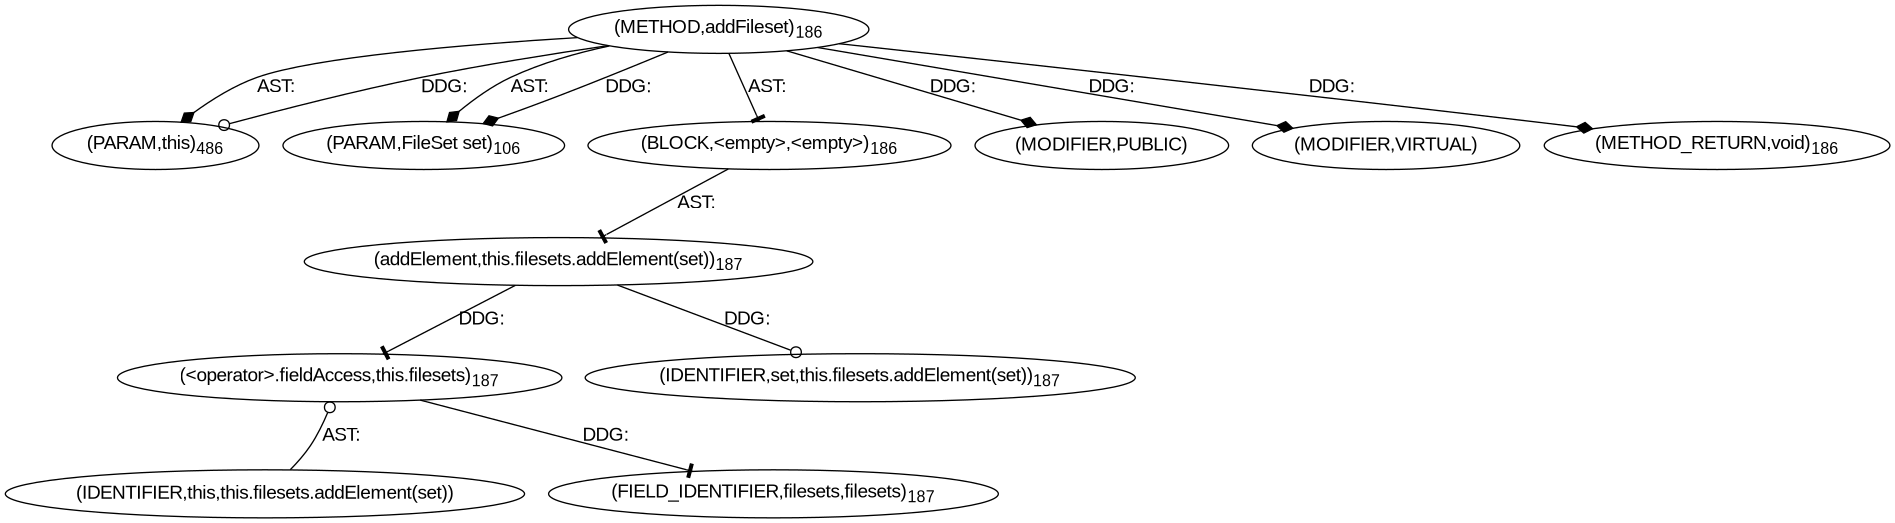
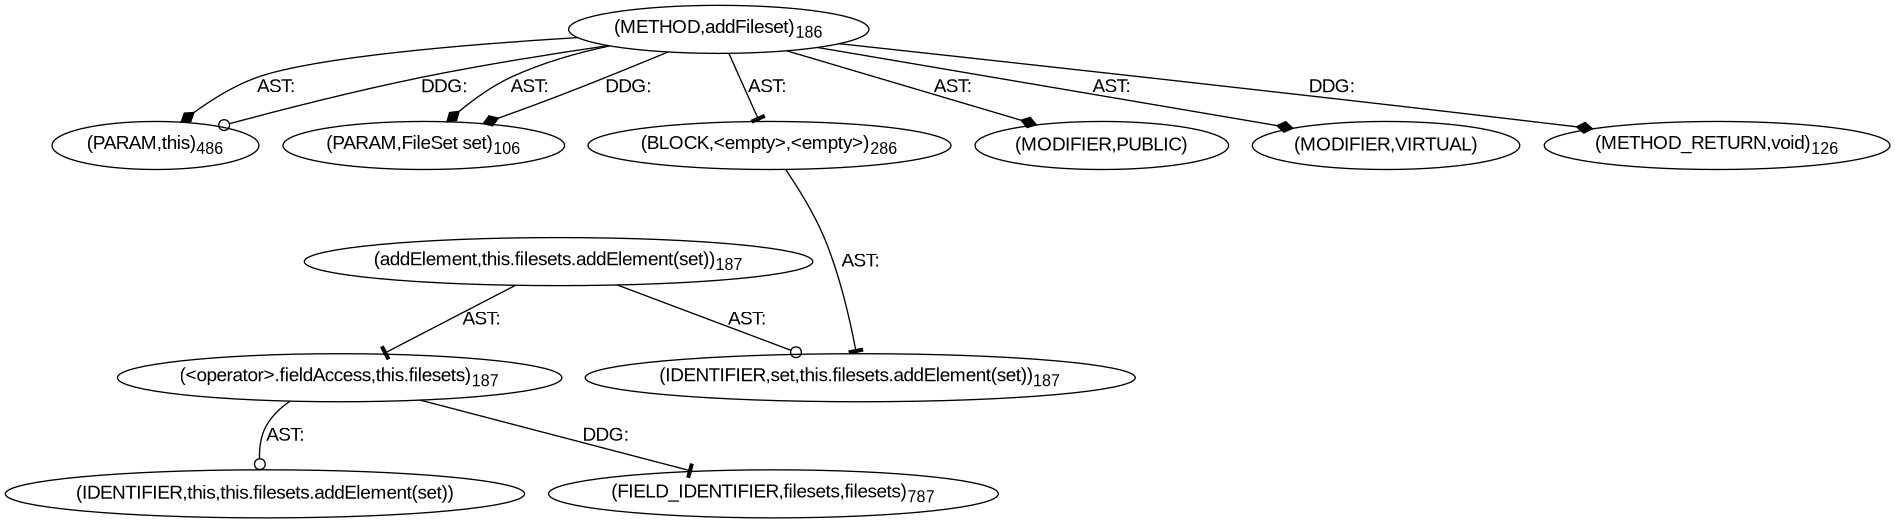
(956, 87) -> (956, 87)
(1114, 87) -> (1114, 87)
(884, 143) -> (884, 143)
(1825, 143) -> (1825, 143)
(667, 202) -> (831, 254)
(485, 320) -> (485, 320)
(750, 320) -> (750, 320)
(312, 443) -> (266, 426)
(922, 492) -> (922, 492)
